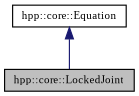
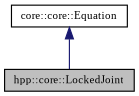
(69, 16) -> (69, 16)
